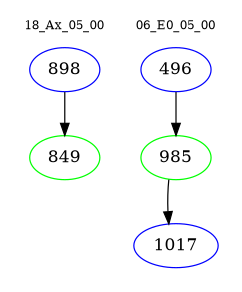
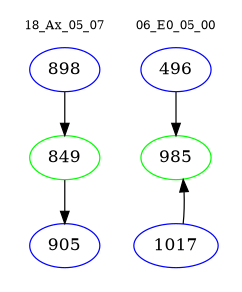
(65, 26) -> (65, 26)
(168, 196) -> (184, 208)
none -> (65, 246)
